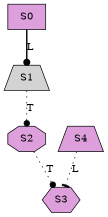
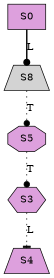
(27, 78) -> (27, 78)
(27, 139) -> (27, 139)
(72, 168) -> (27, 229)
